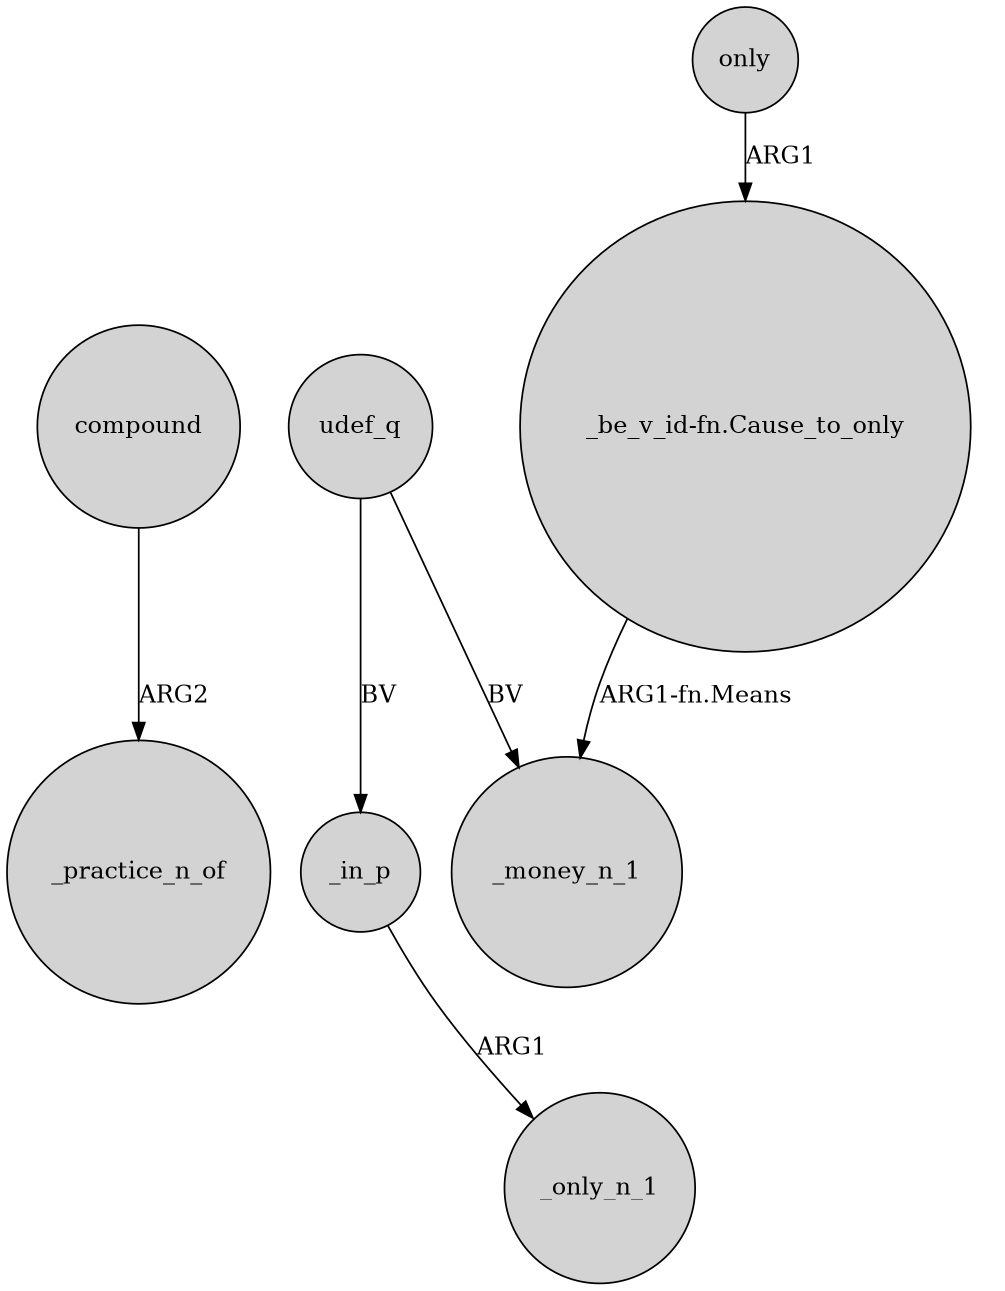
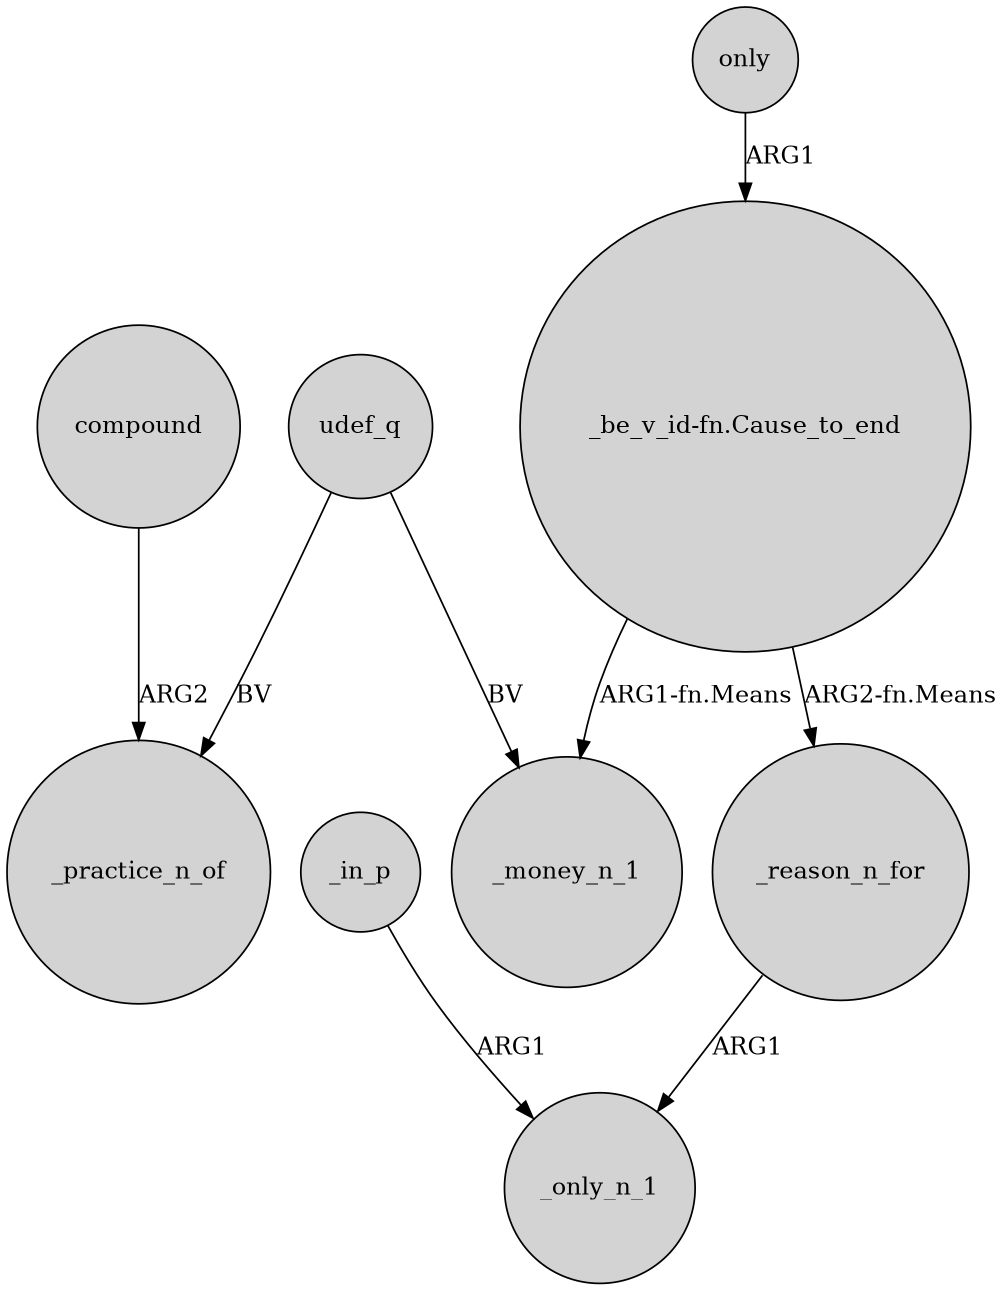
(745, 427) -> (745, 427)
(361, 647) -> (272, 617)
none -> (841, 872)
